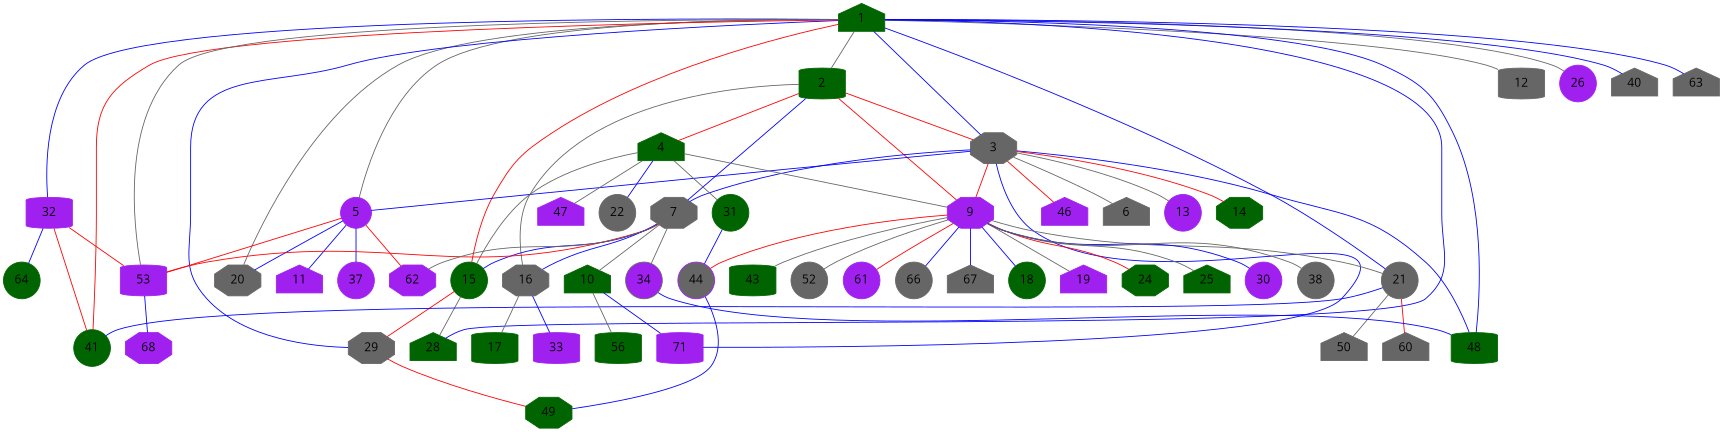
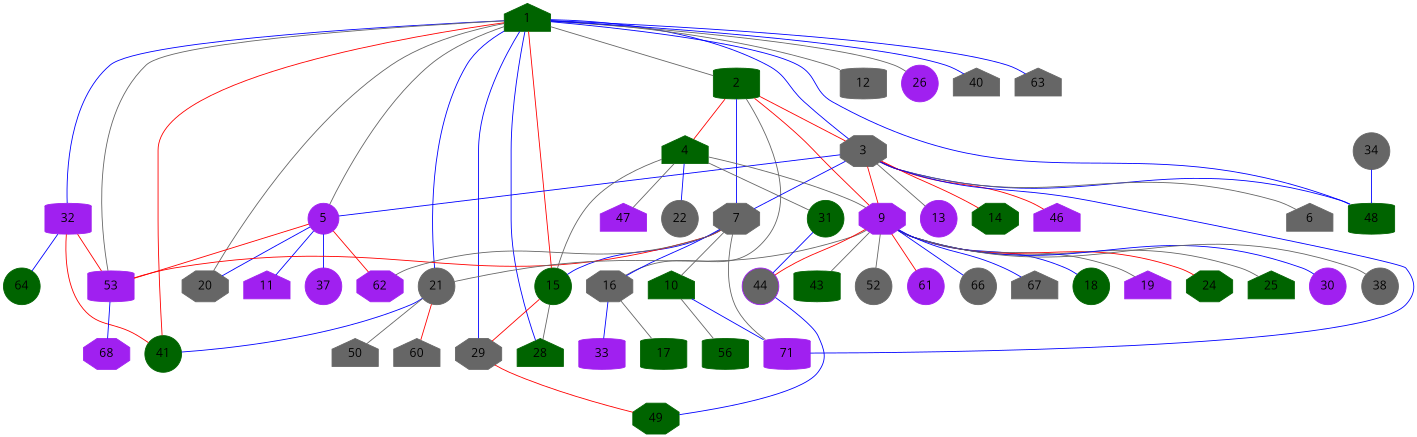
(659, 246) -> (731, 293)
(644, 280) -> (1371, 151)
